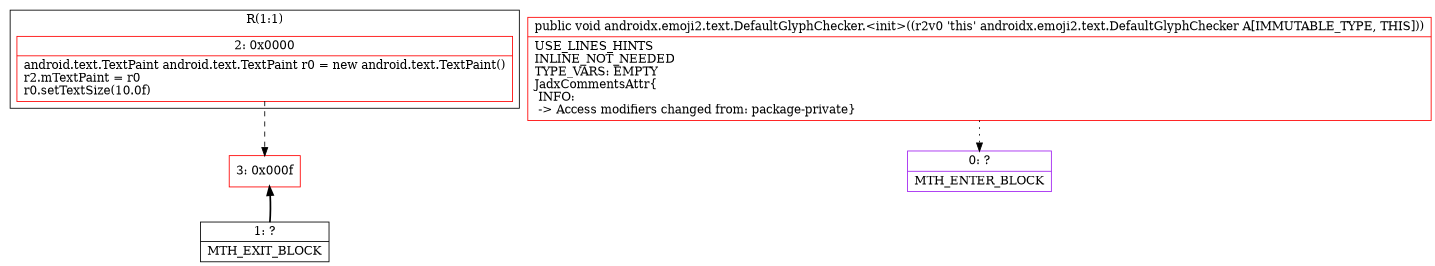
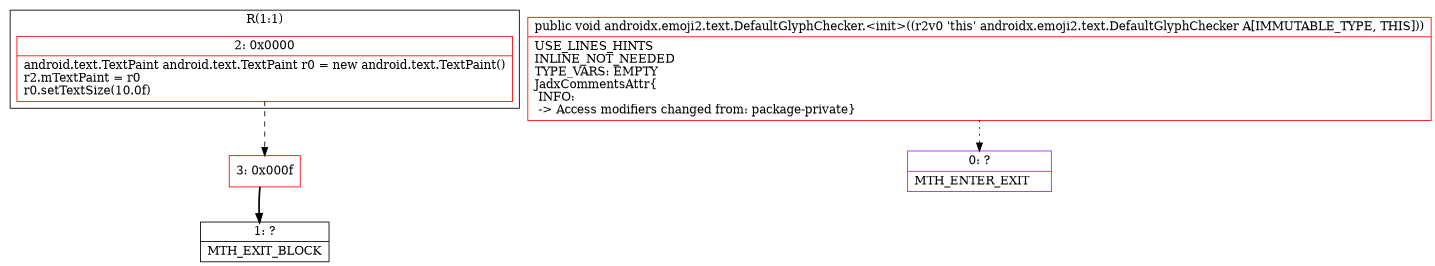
(979, 181) -> (972, 181)
(270, 209) -> (259, 200)
